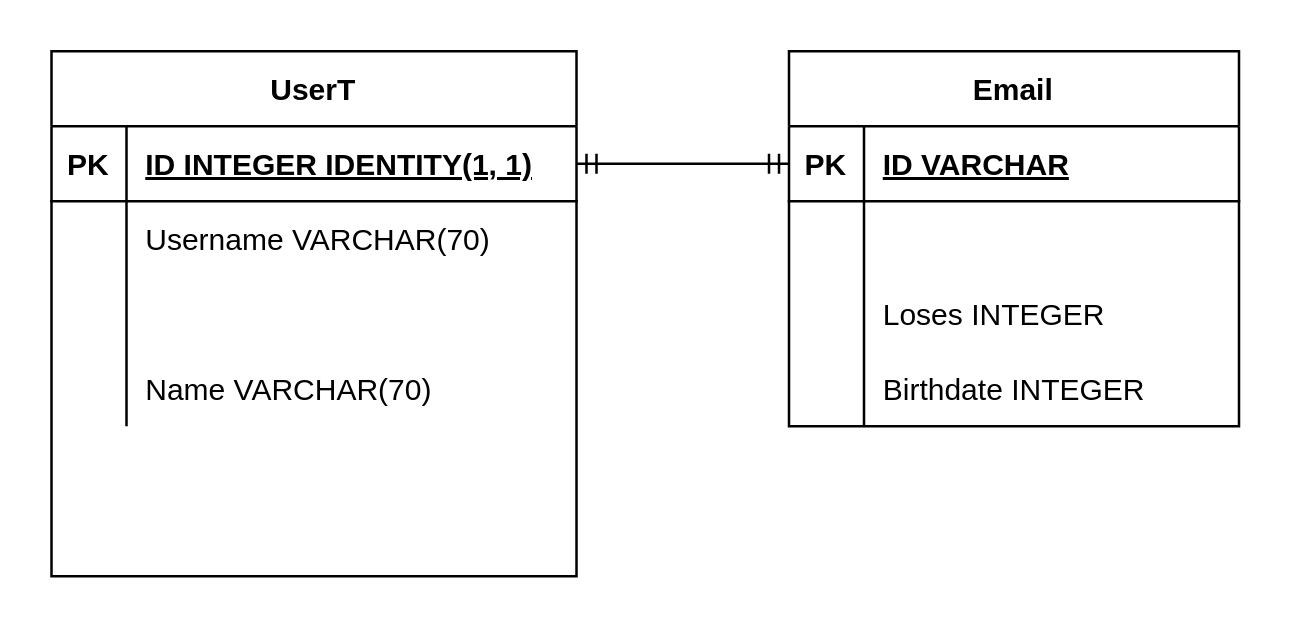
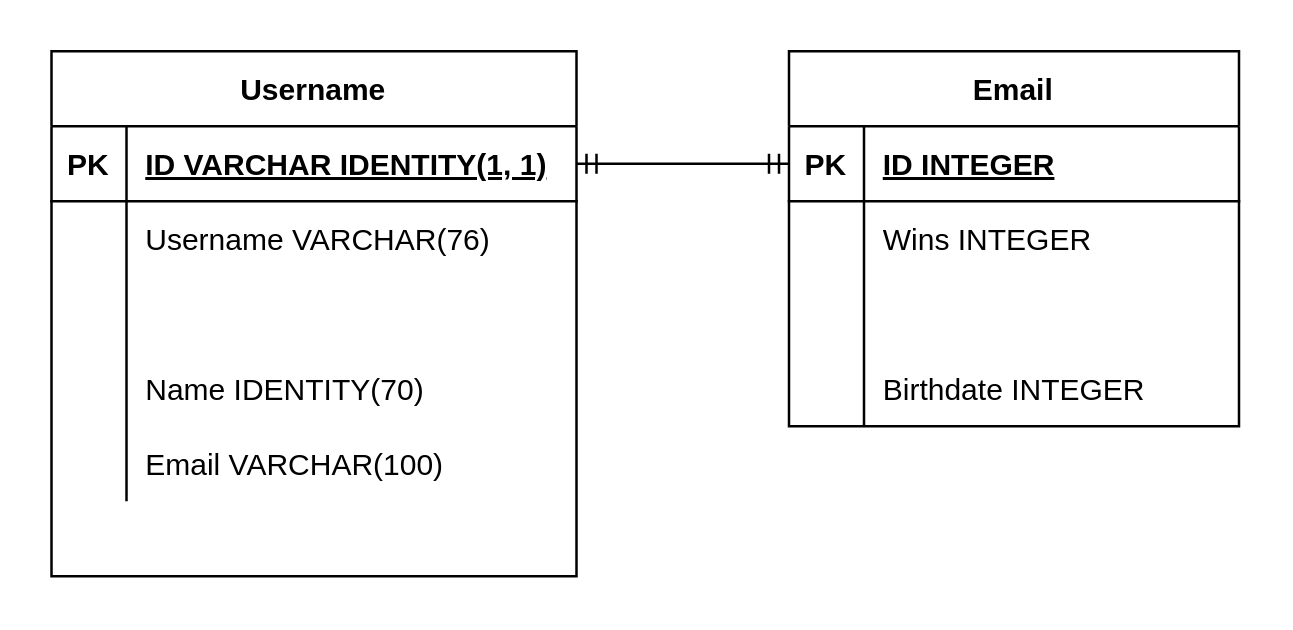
(313, 90) -> (313, 90)
(339, 165) -> (339, 165)
(963, 165) -> (963, 165)
none -> (1051, 239)
(309, 240) -> (309, 240)
(1051, 314) -> none
(276, 390) -> (284, 390)
none -> (351, 464)
